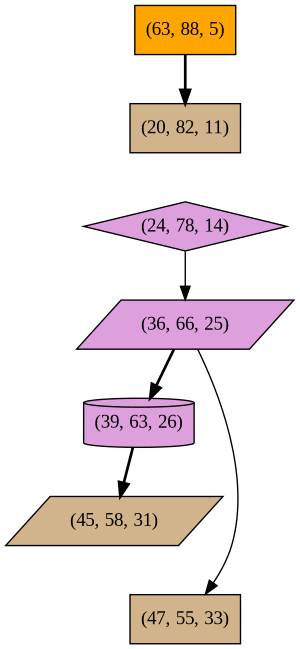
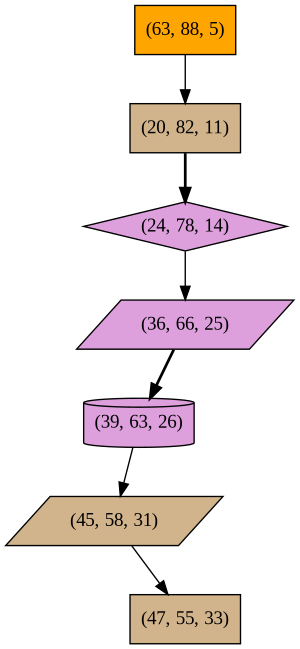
(185, 72) -> (185, 72)
none -> (185, 171)
(128, 465) -> (128, 465)
(235, 465) -> (146, 565)
